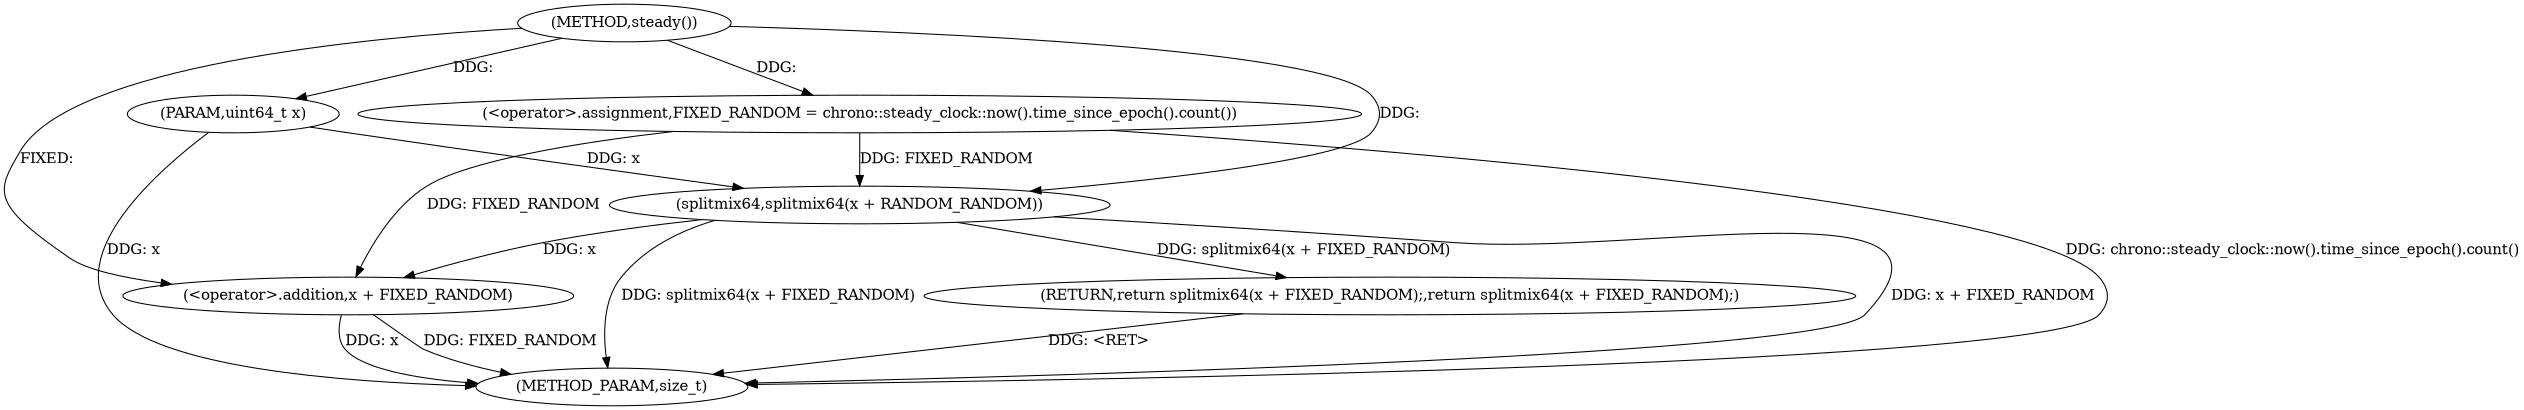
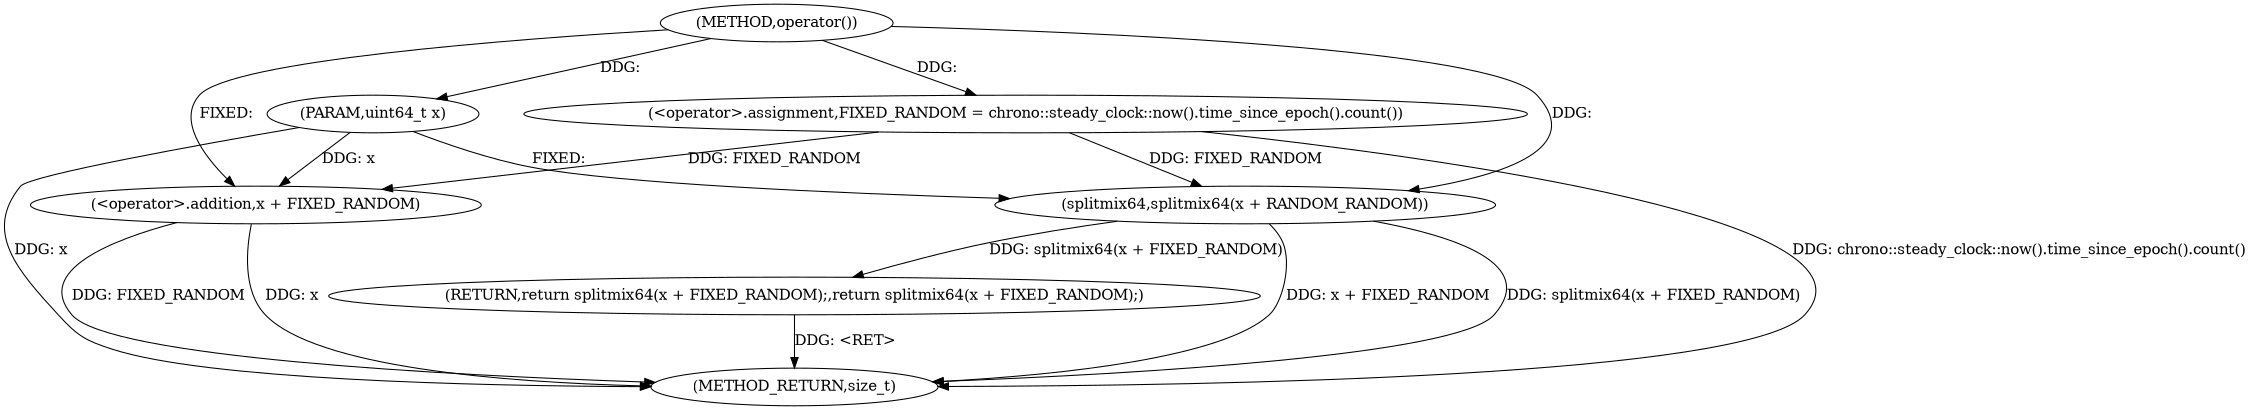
(624, 23) -> (777, 23)
(614, 159) -> (561, 159)
(557, 240) -> (319, 156)
(612, 387) -> (794, 387)
